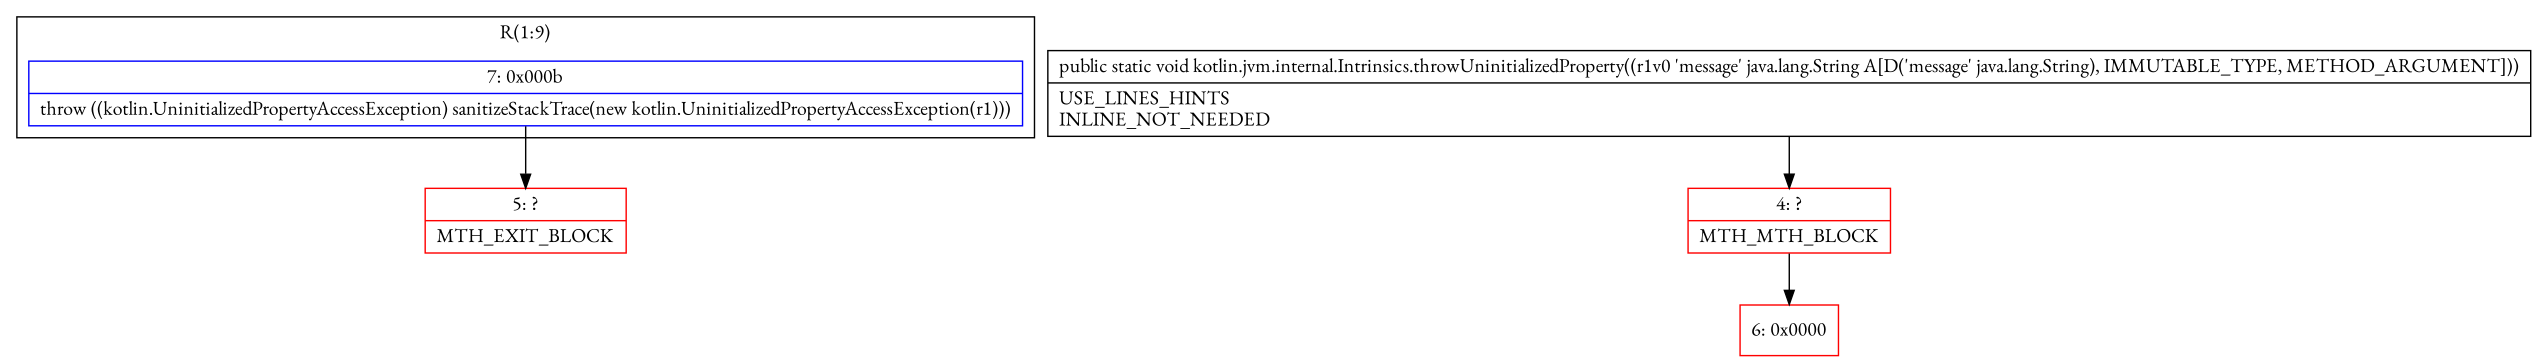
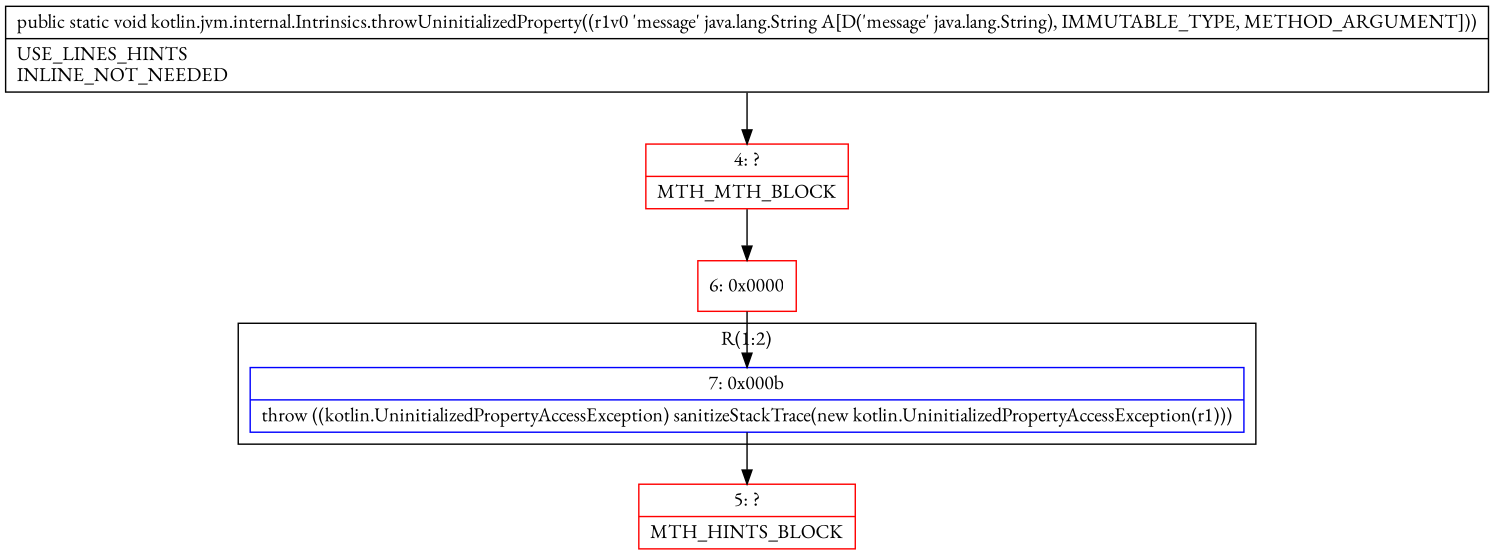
(526, 33) -> (747, 339)
(526, 236) -> (747, 532)
none -> (747, 332)
